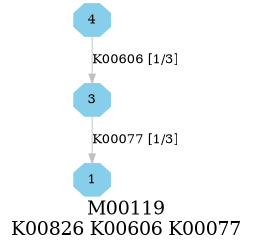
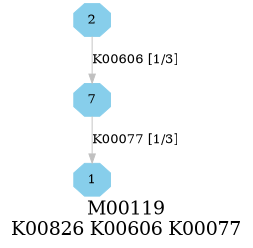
(92, 20) -> (92, 20)
(92, 100) -> (92, 100)
